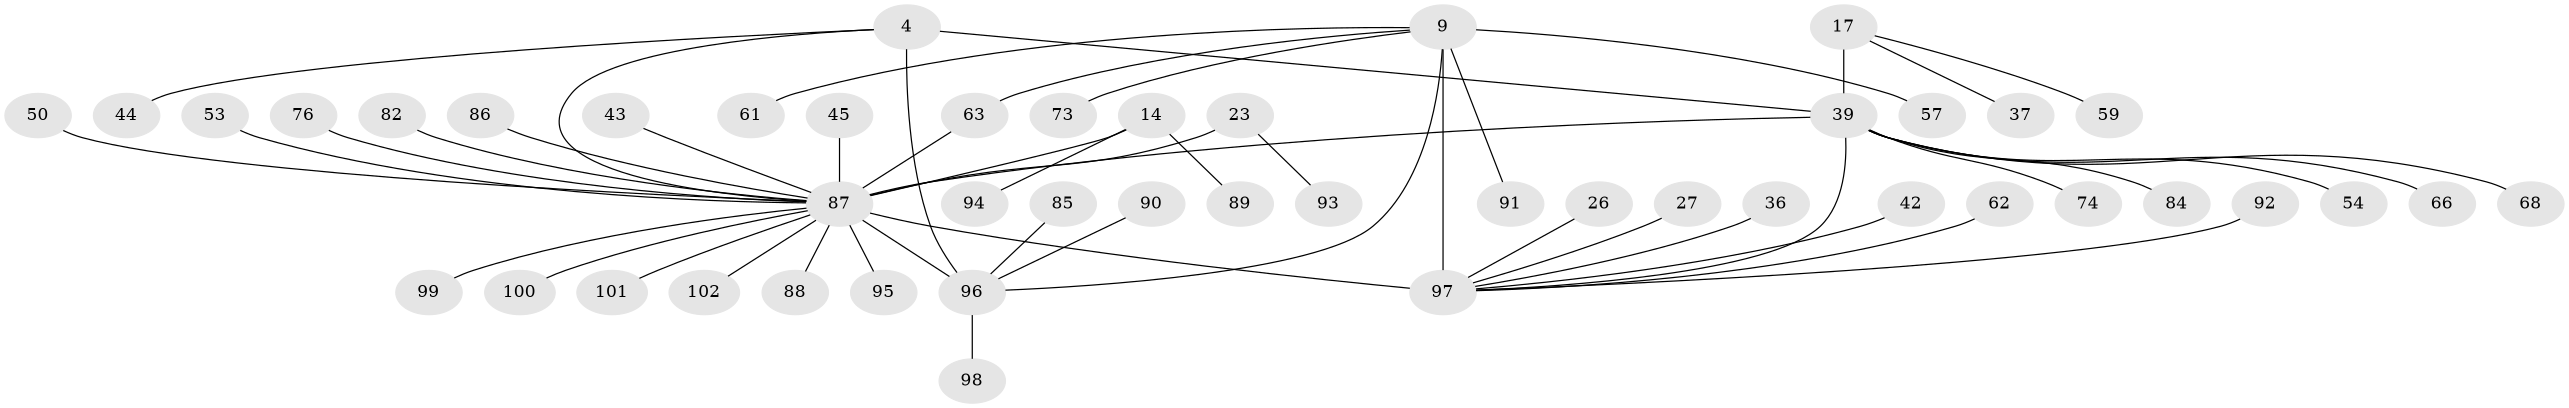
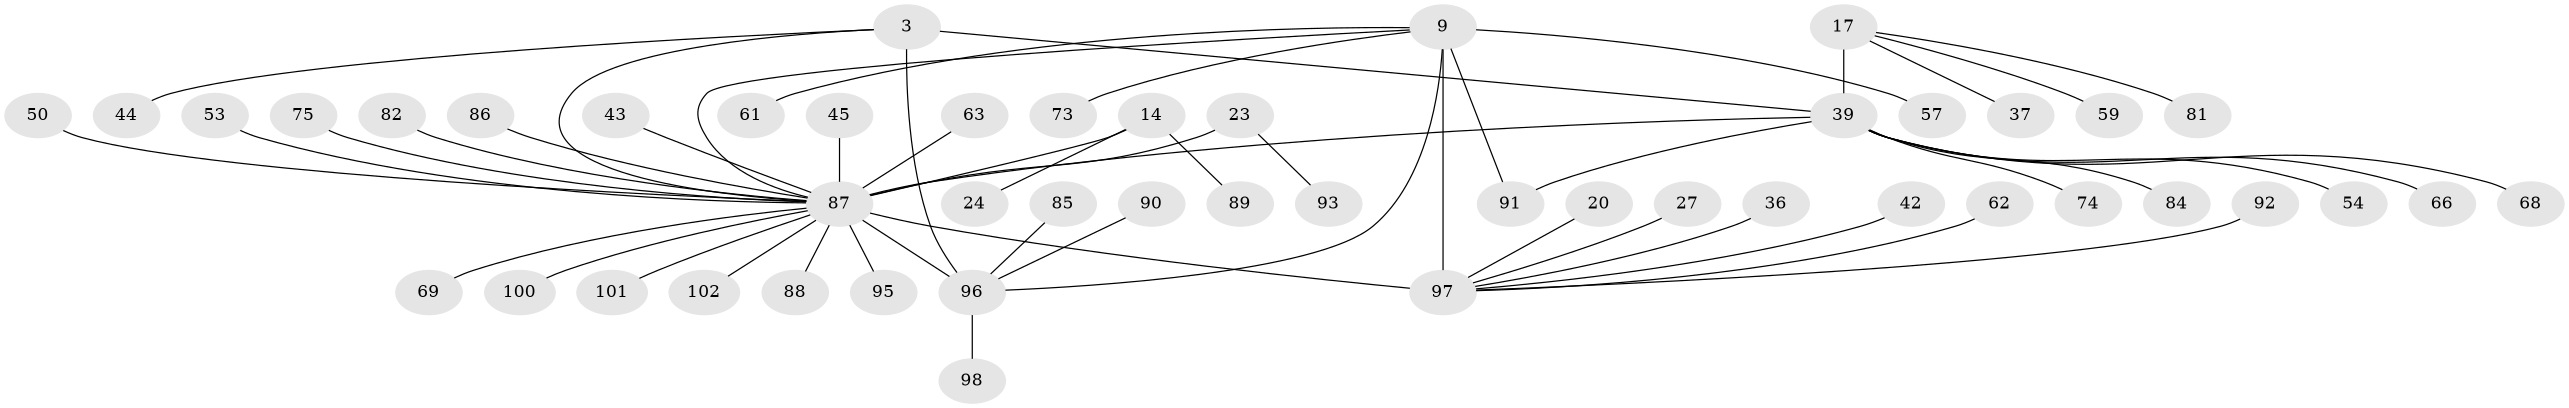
(907, 27) -> (907, 27)
(1234, 48) -> (864, 68)
(304, 116) -> (304, 116)
none -> (2198, 116)
(975, 204) -> (975, 204)
(1599, 204) -> (1599, 204)
(1699, 268) -> (1672, 149)
(429, 293) -> (429, 293)
